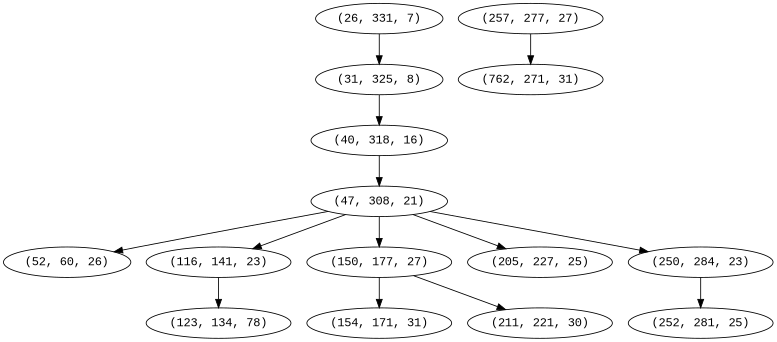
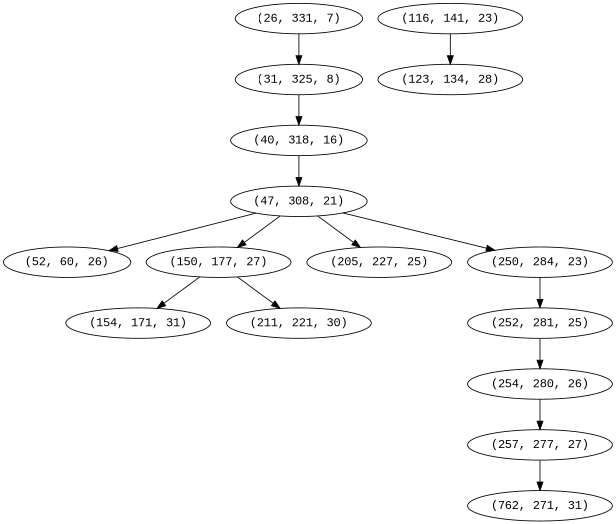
(303, 230) -> none
(219, 323) -> (450, 80)
none -> (540, 384)
